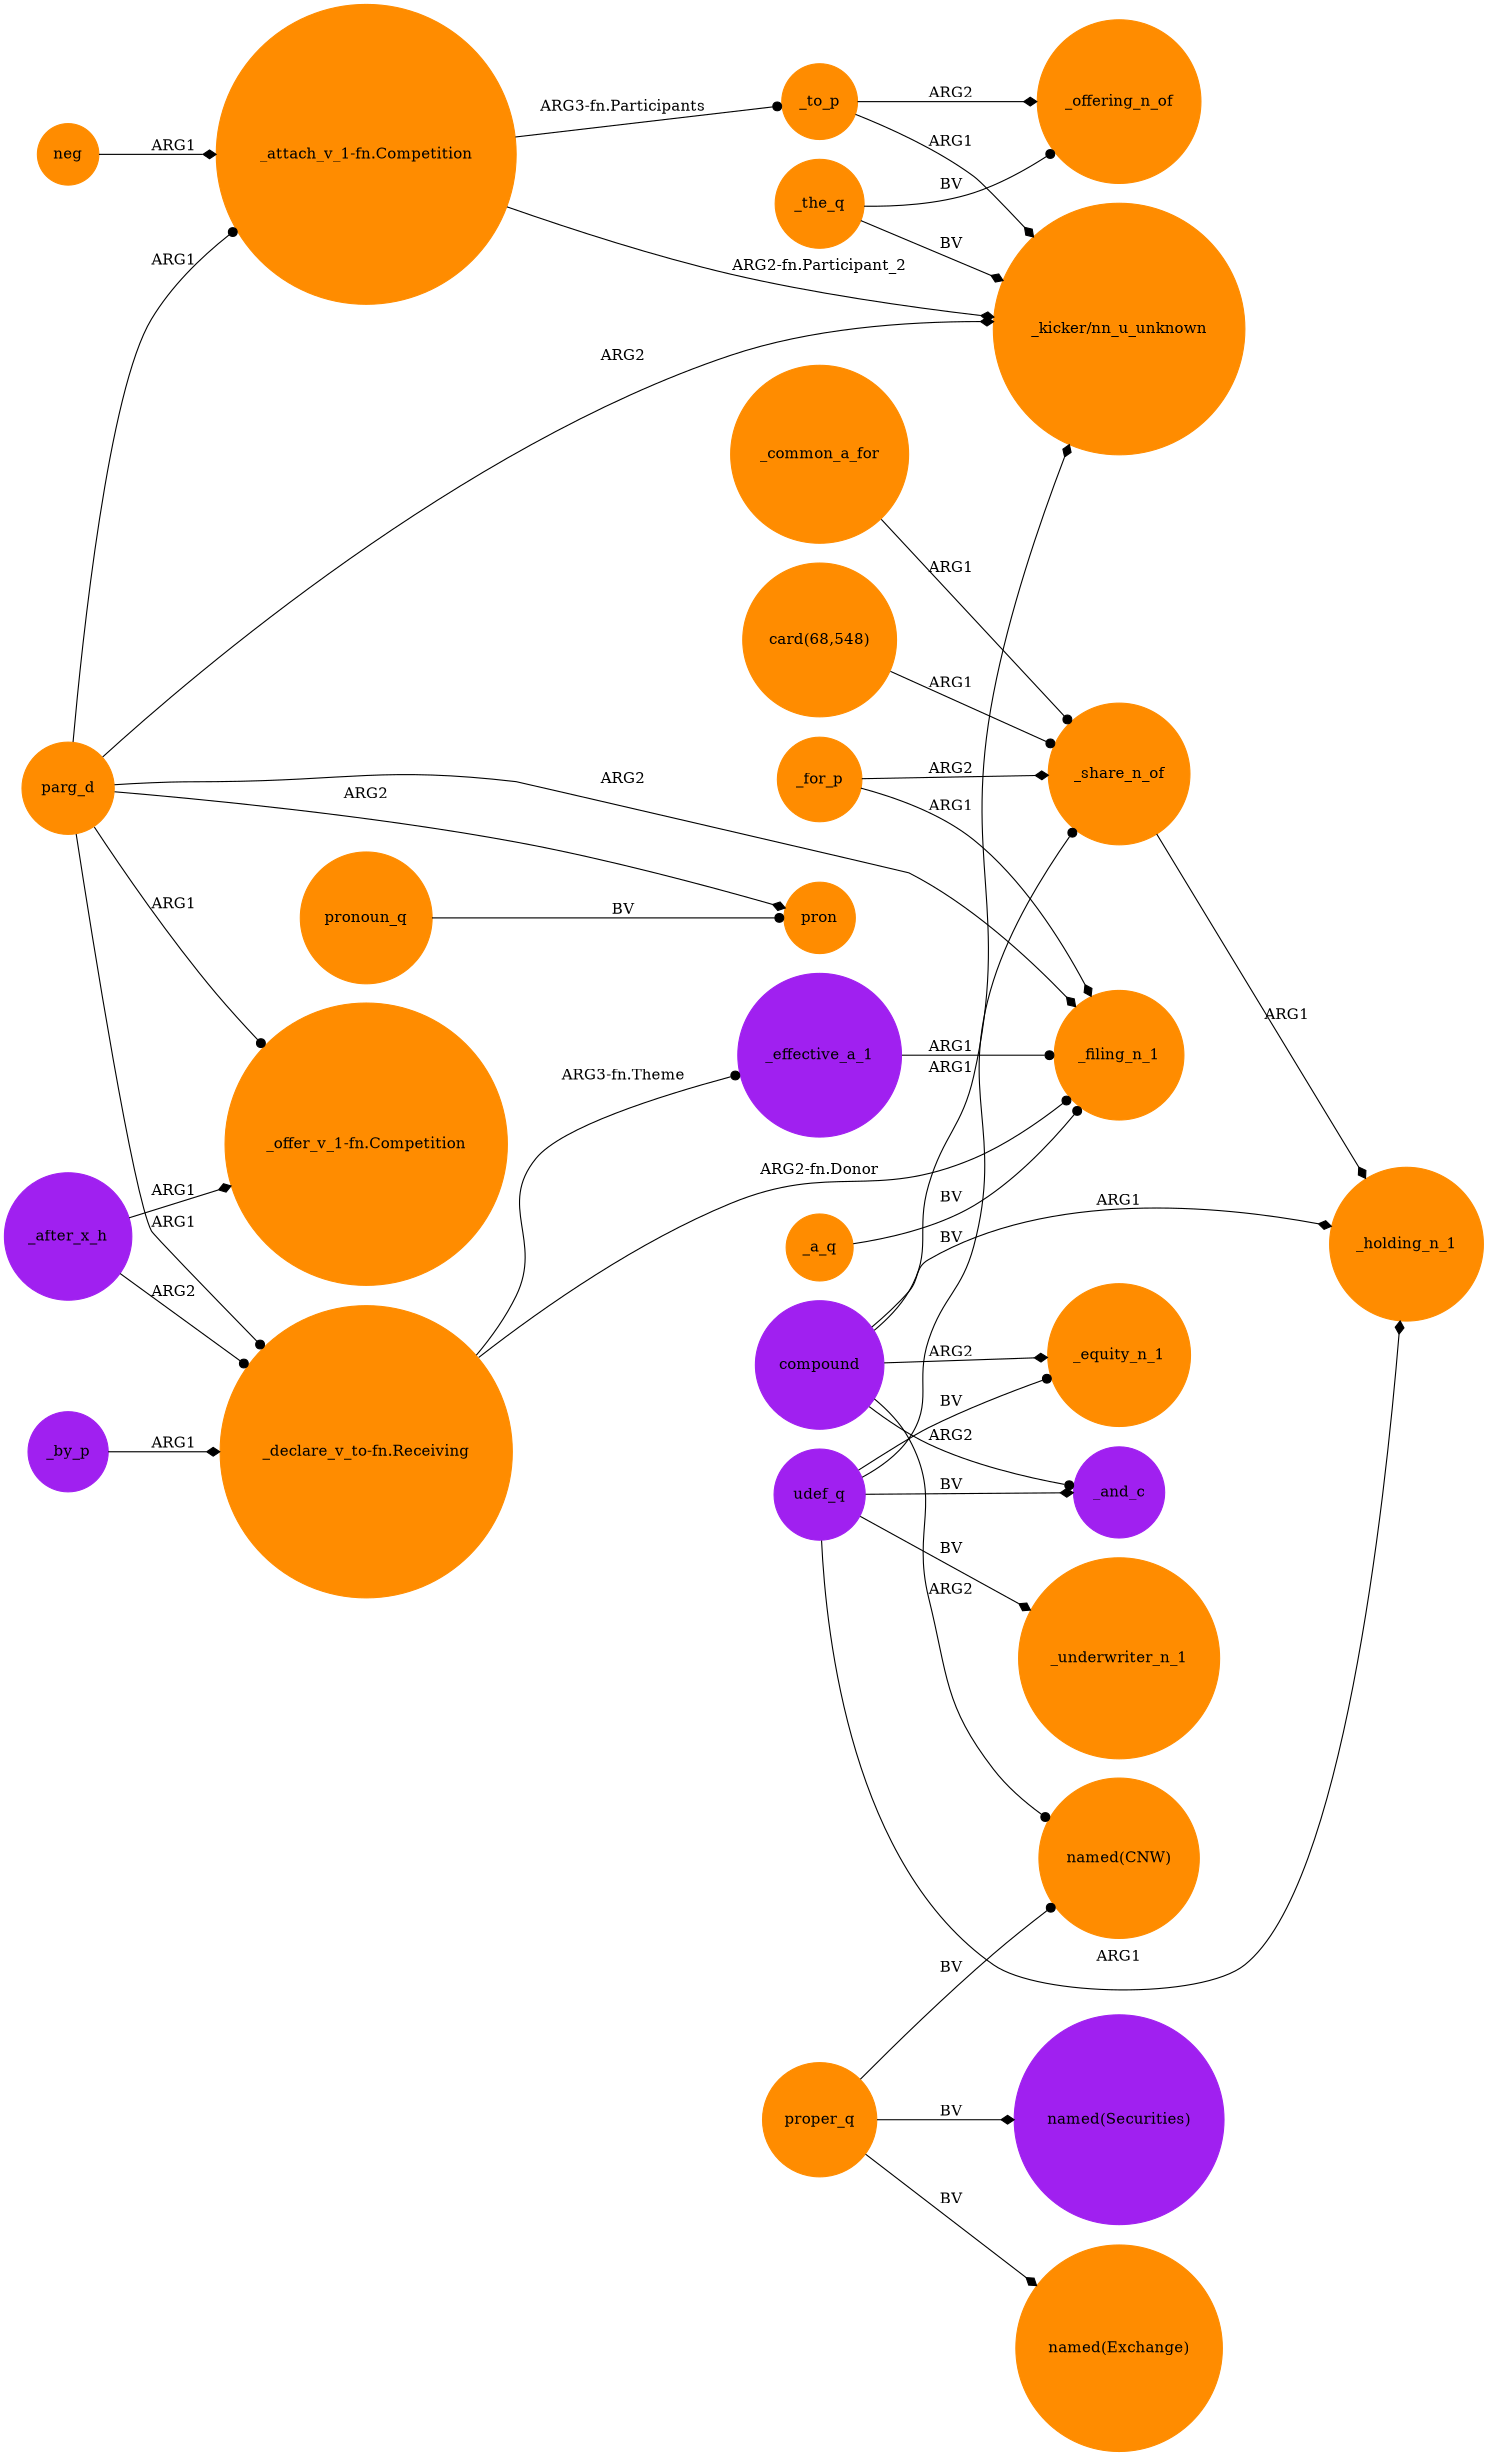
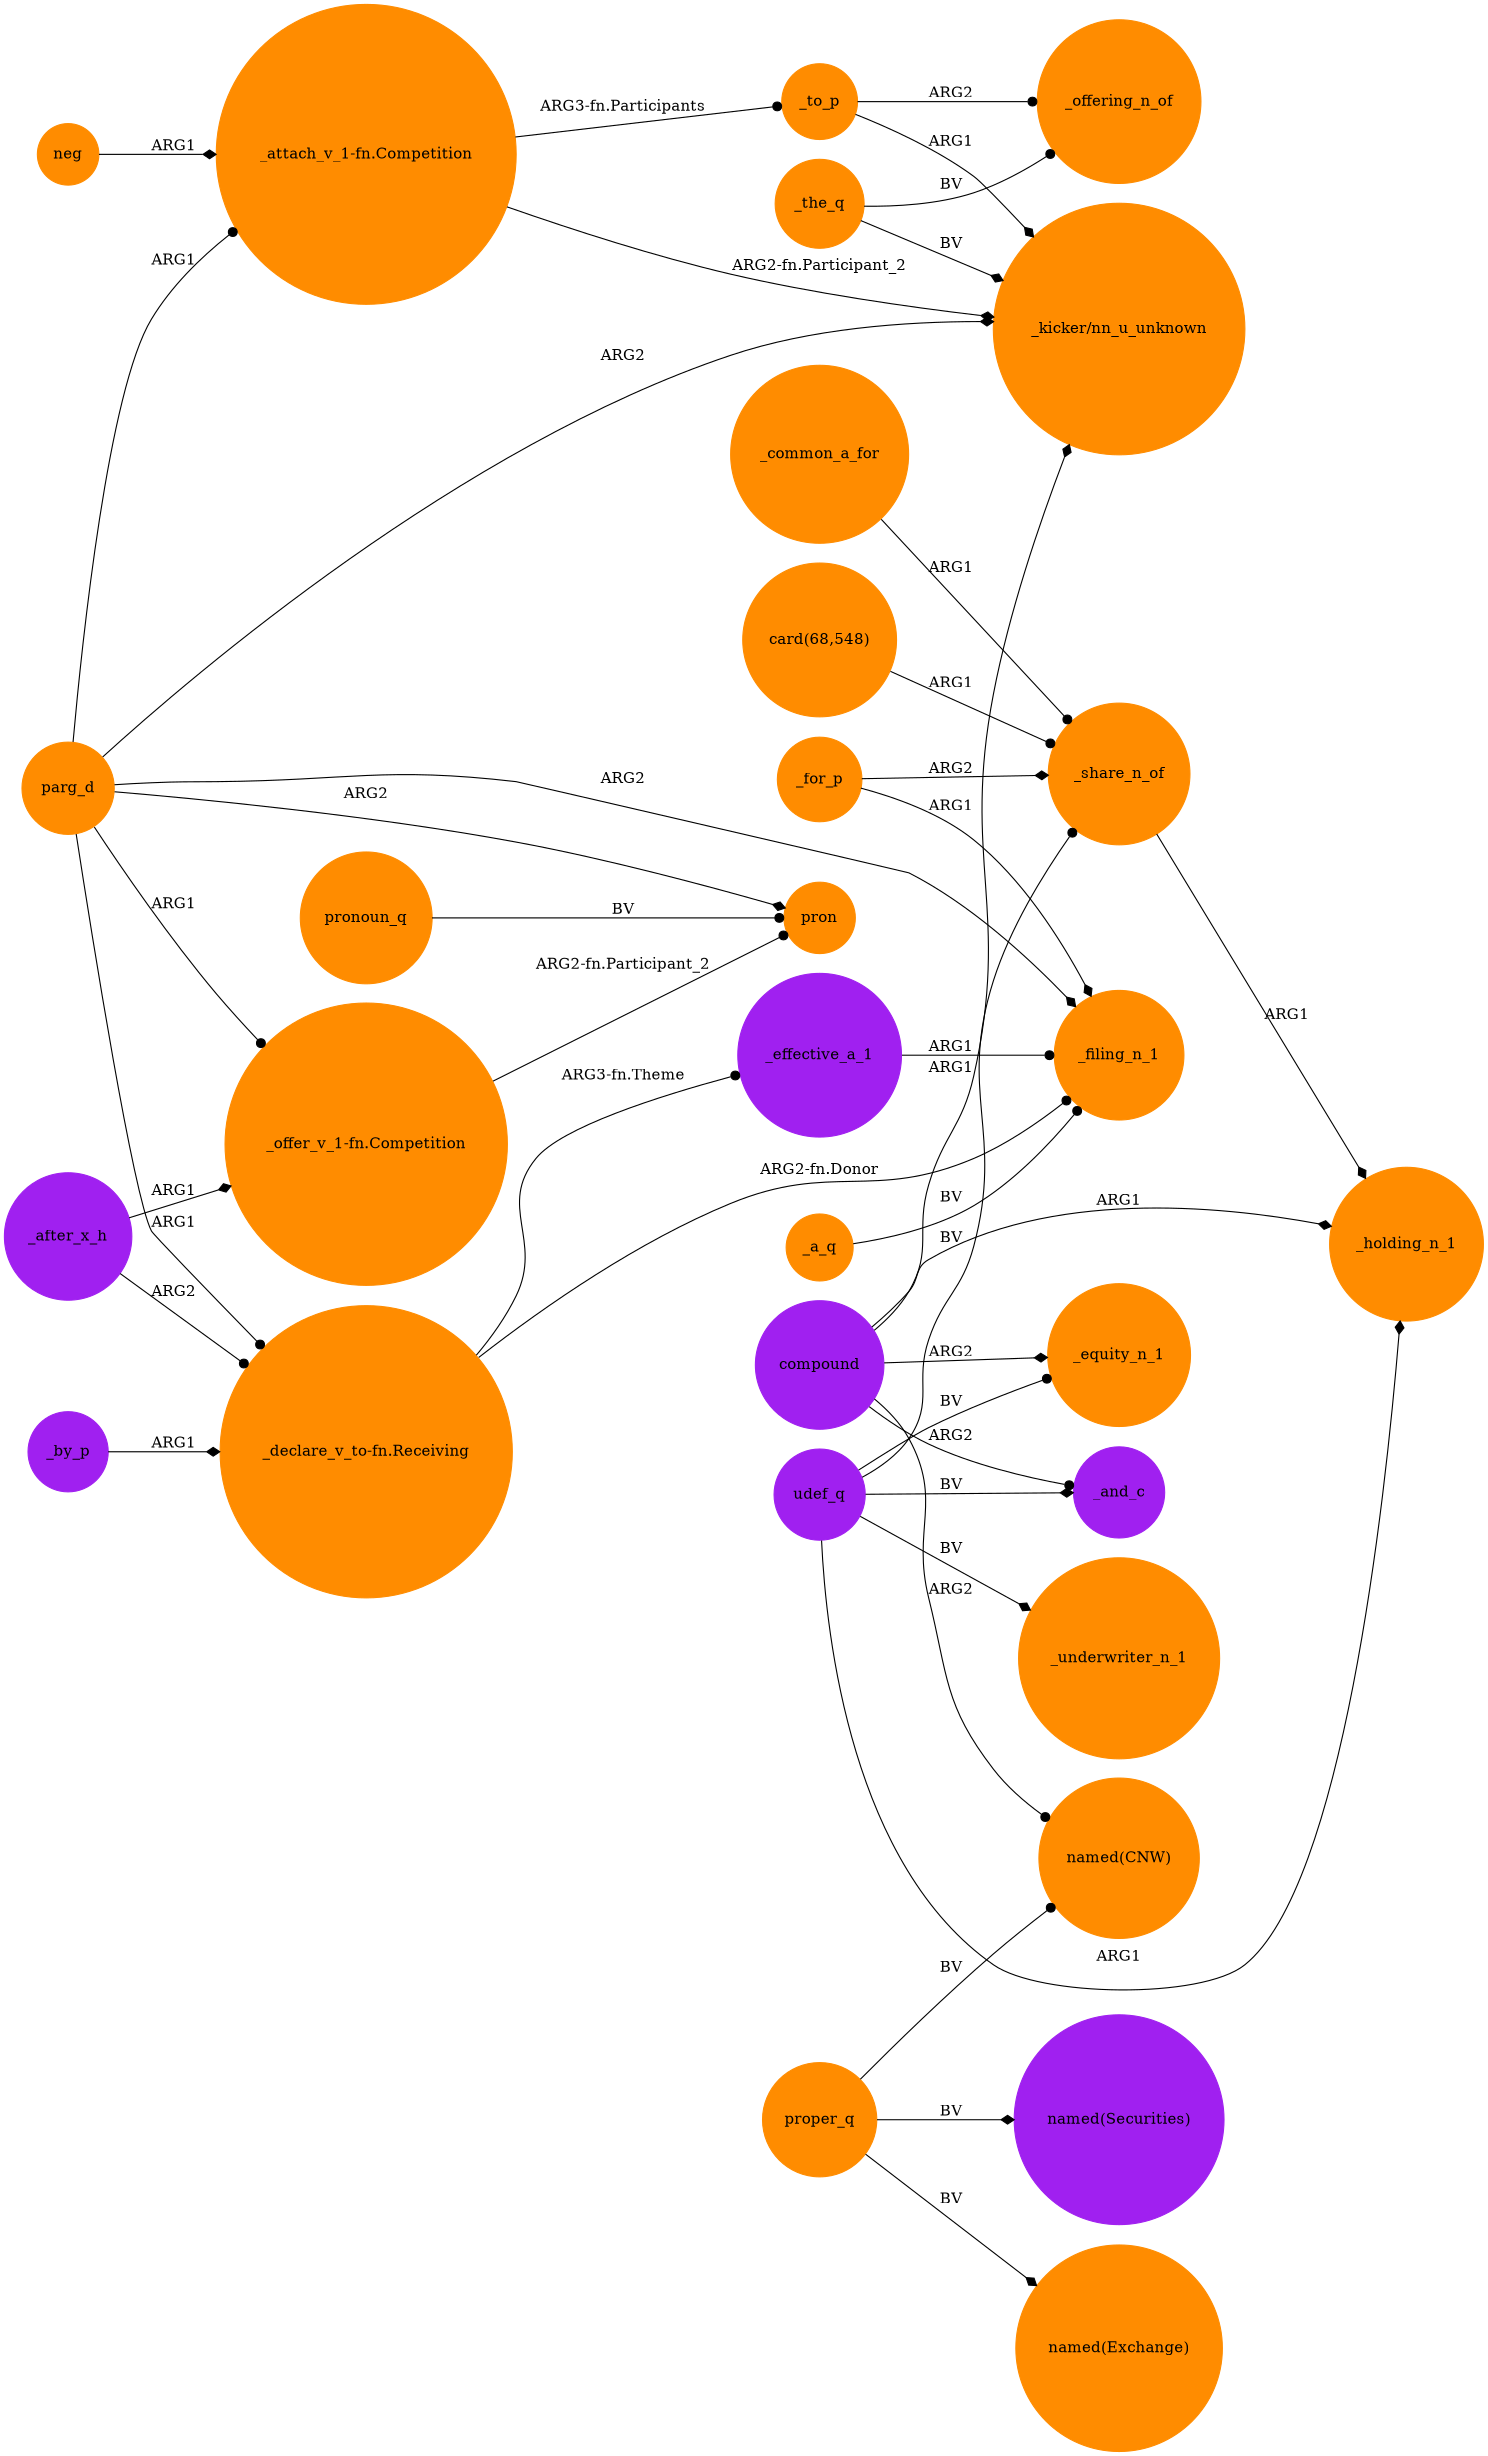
(943, 102) -> (943, 102)
none -> (636, 1009)
